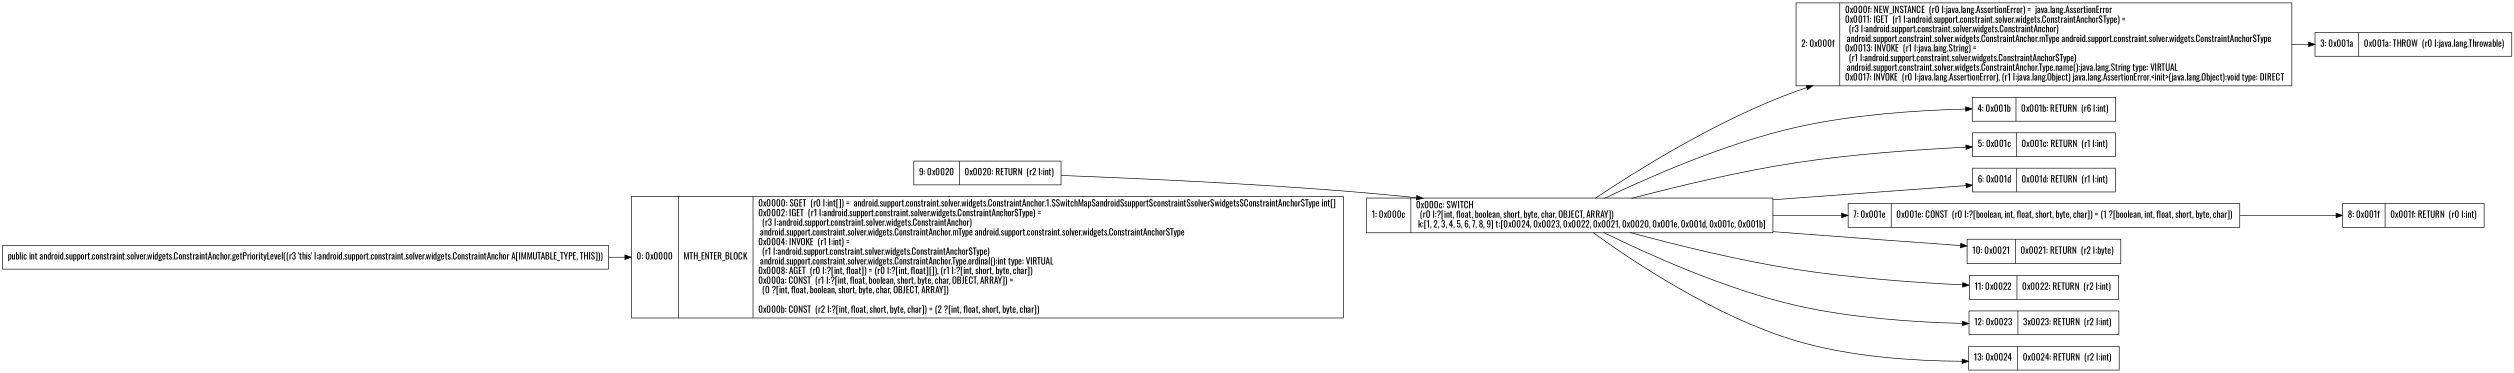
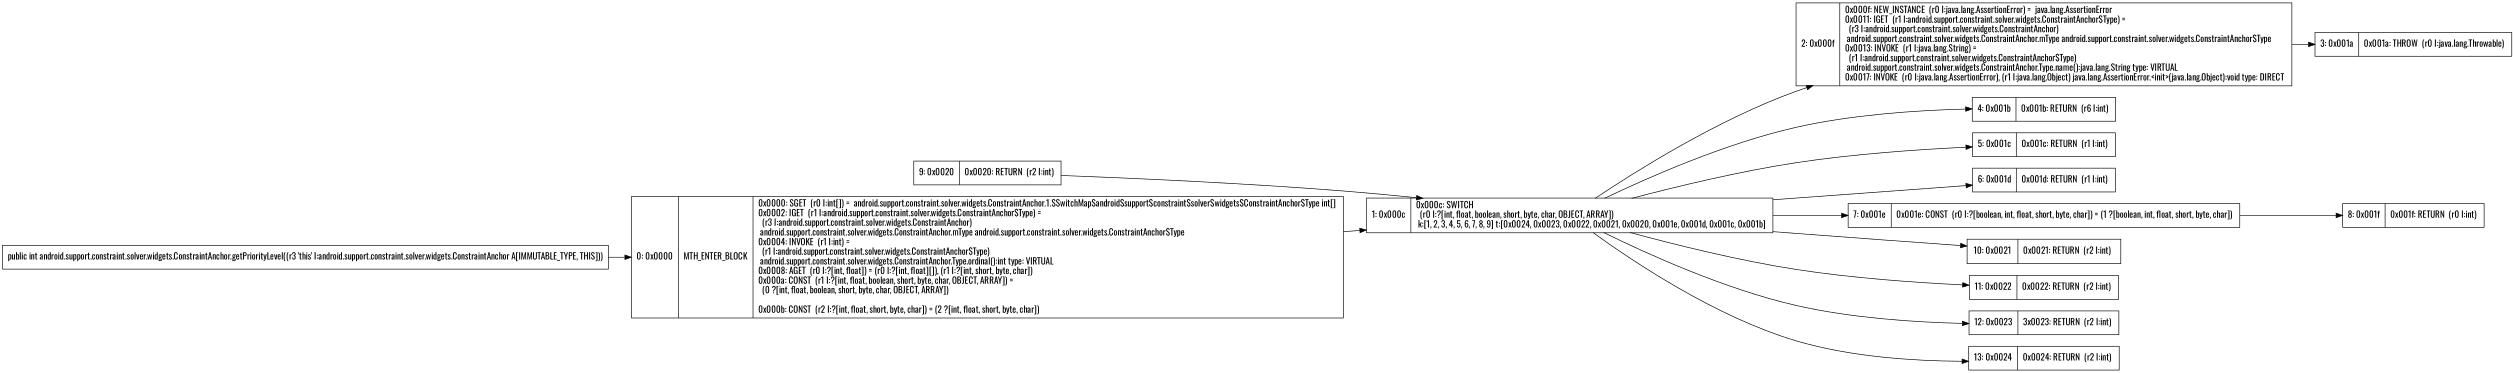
none -> (1352, 231)
(2068, 251) -> (2068, 251)
